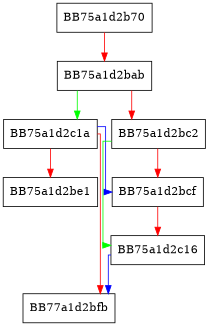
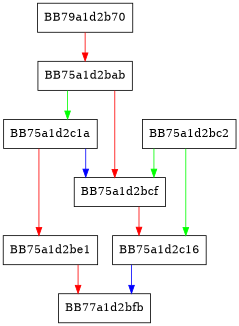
(104, 18) -> (85, 18)
(132, 101) -> (115, 130)
(158, 159) -> (154, 159)
(100, 208) -> (78, 275)
